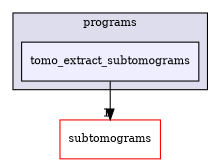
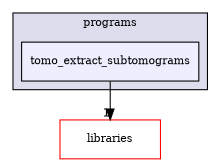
(110, 139) -> (110, 139)
